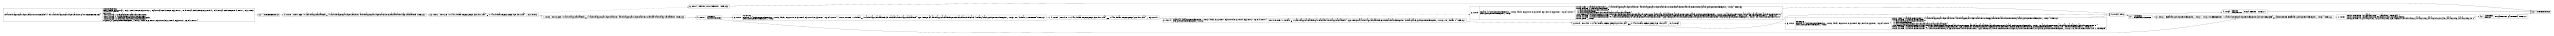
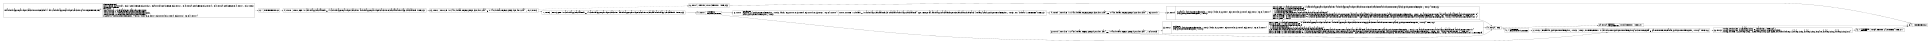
(1315, 21) -> none
